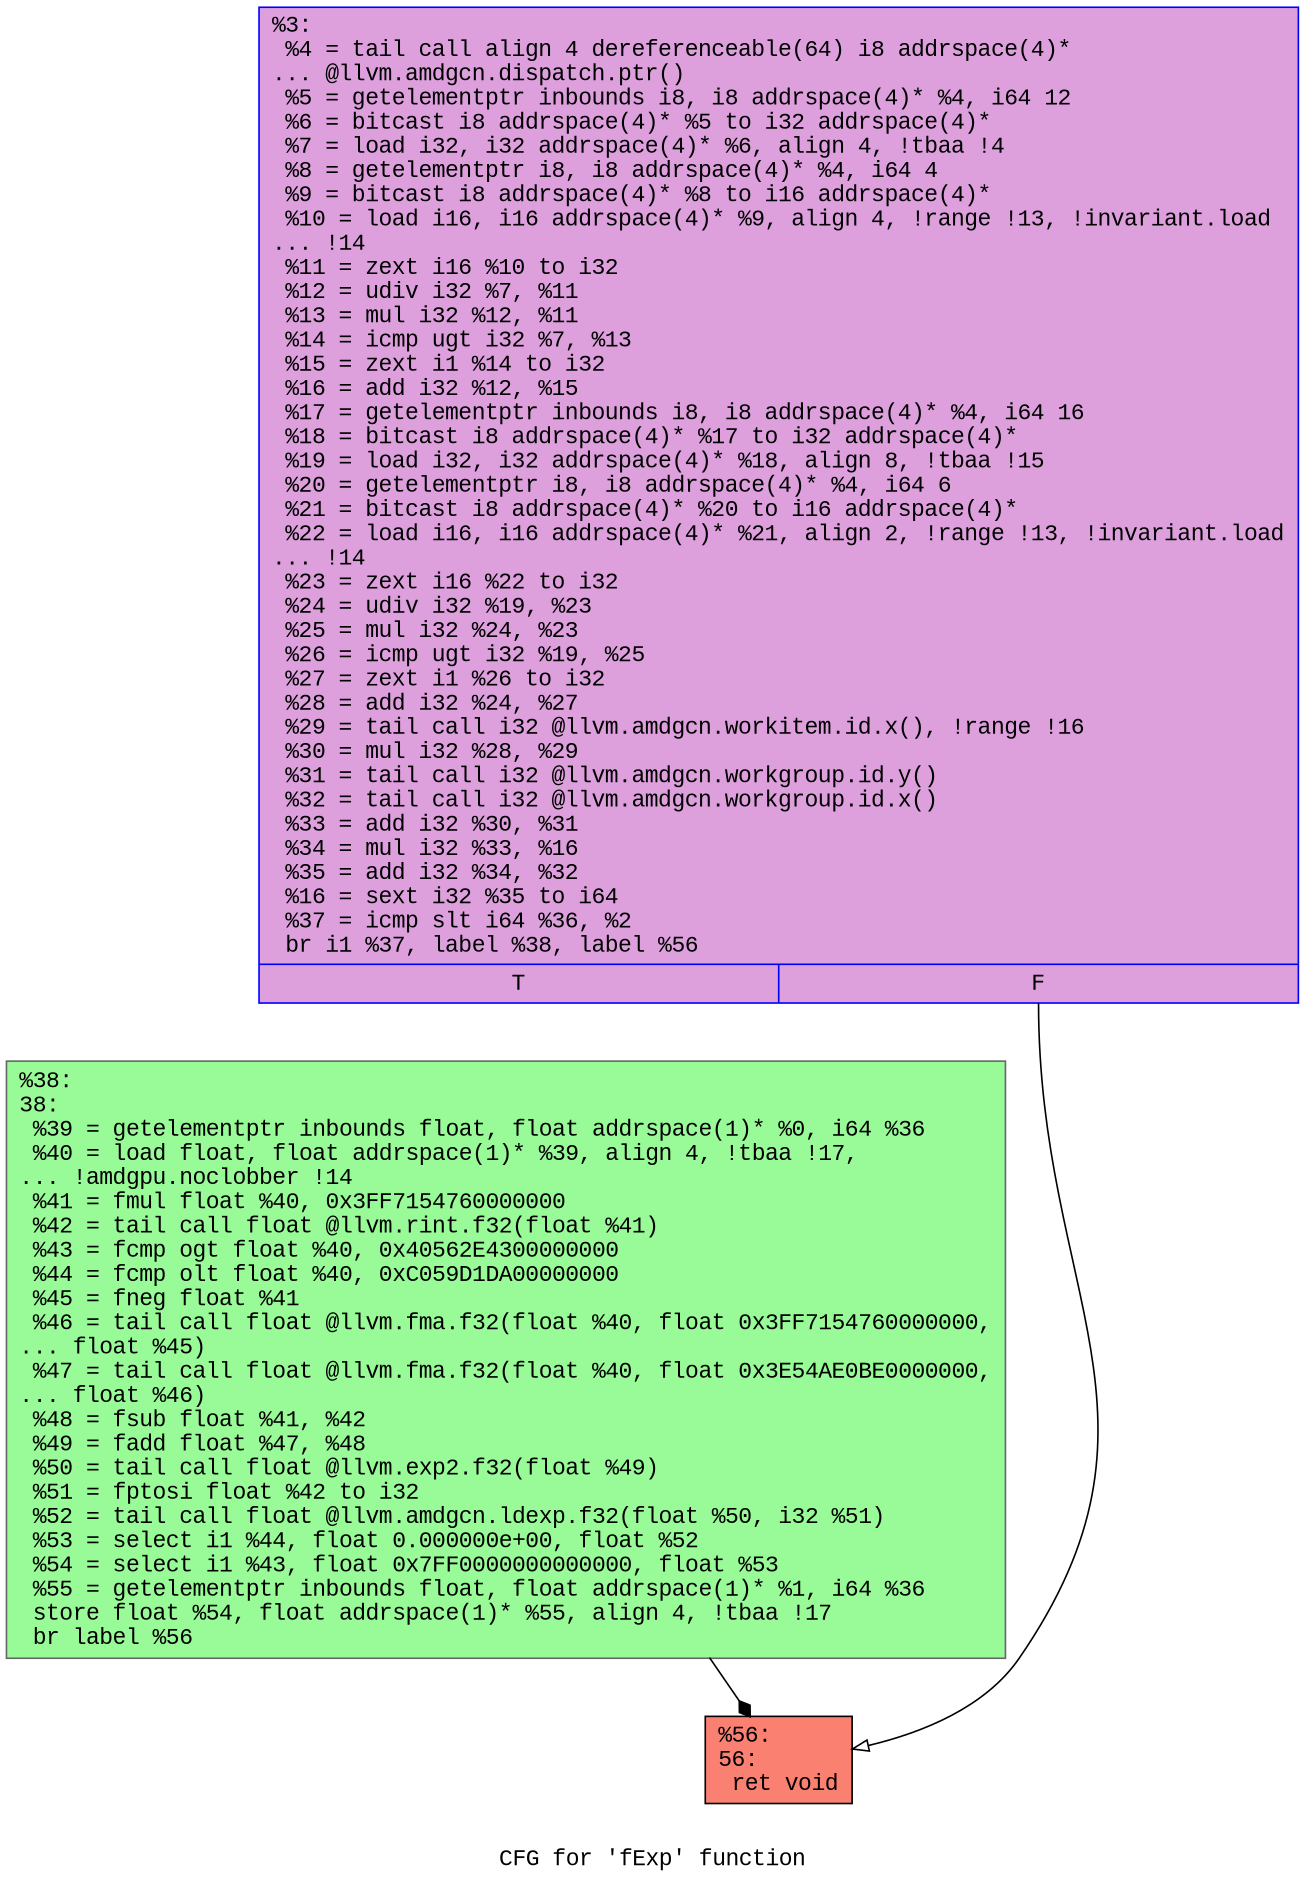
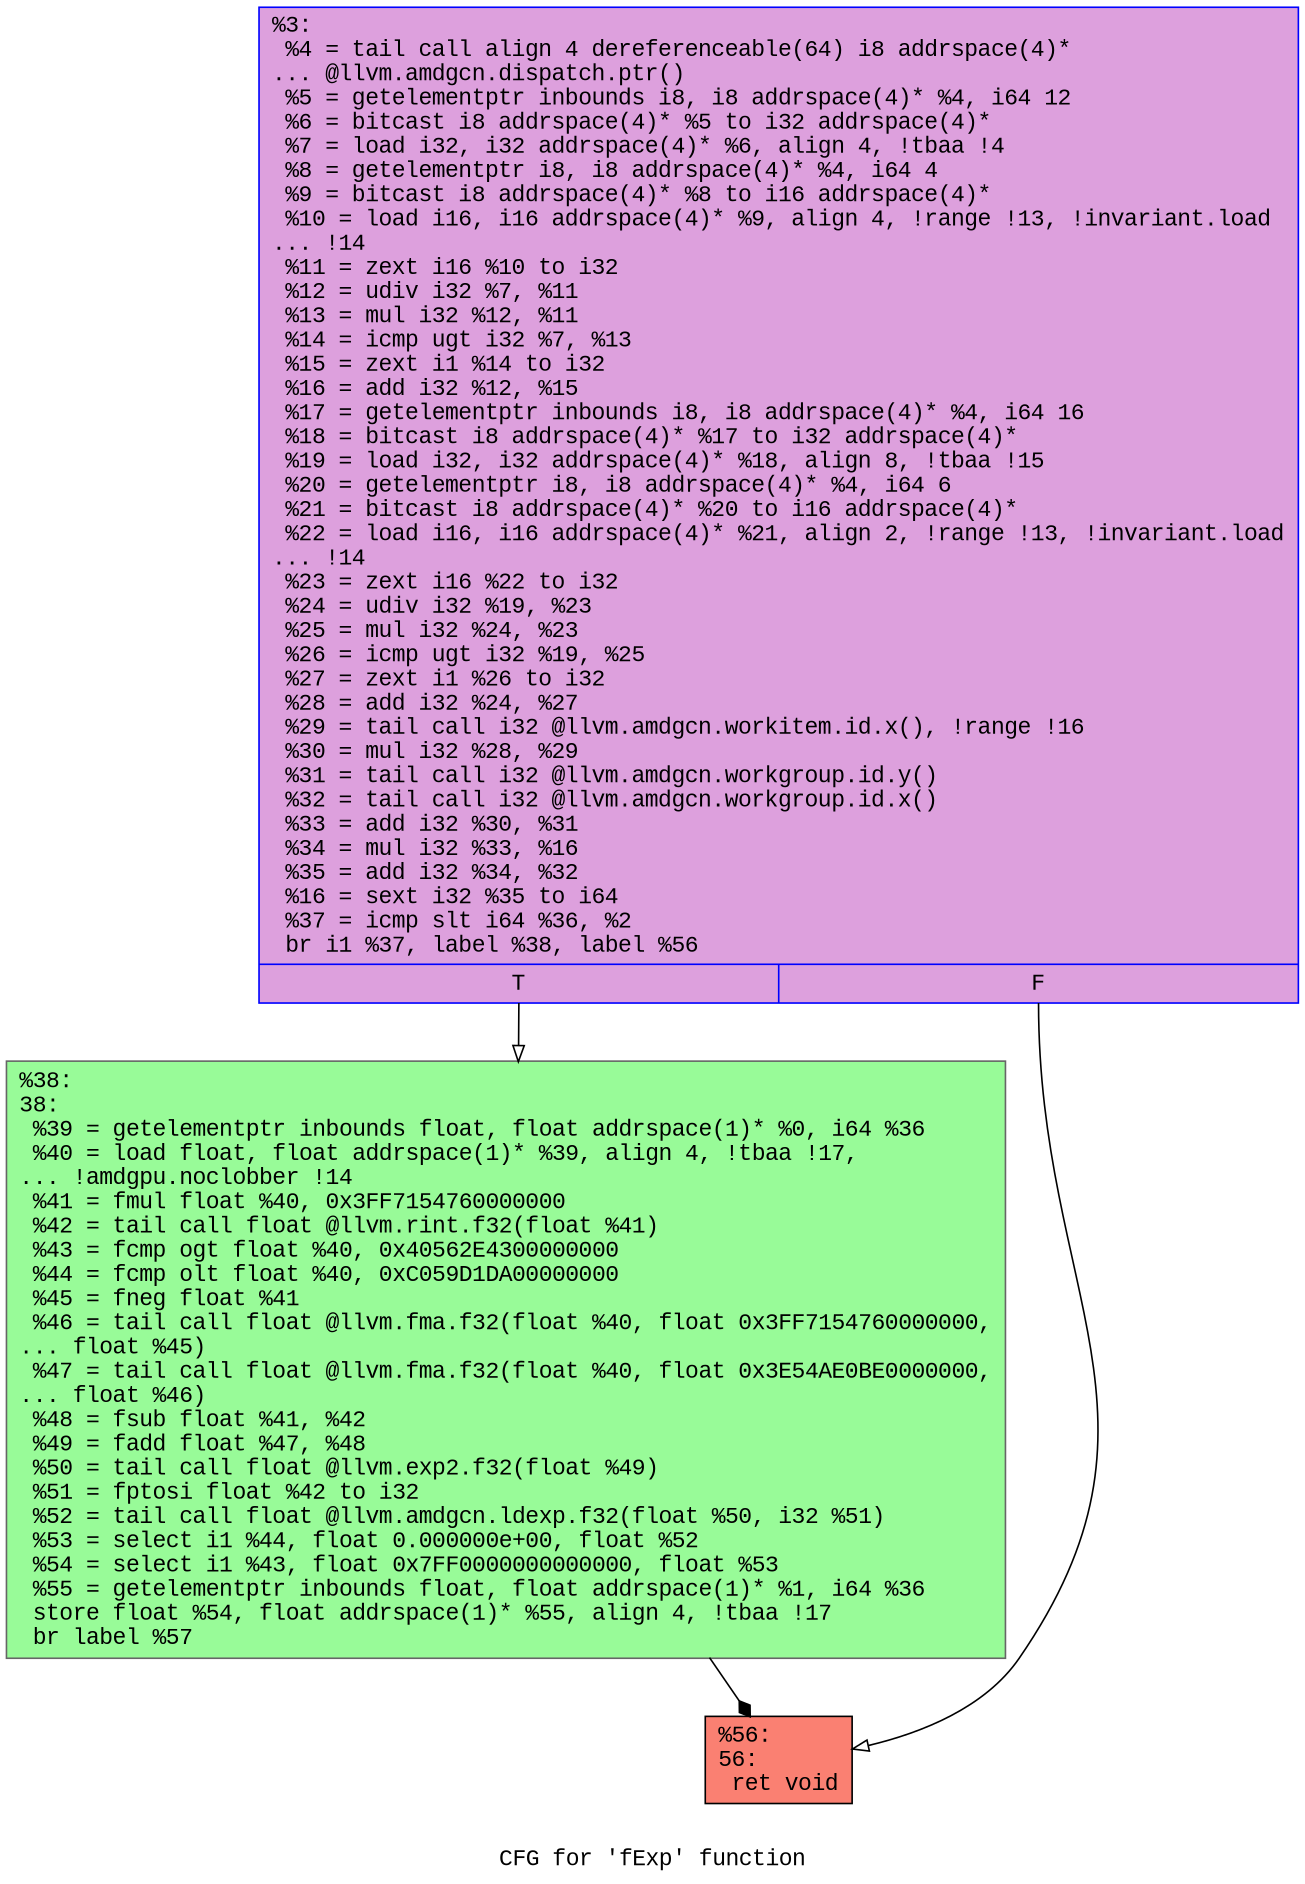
none -> (519, 1024)
(107, 1637) -> (107, 1637)
